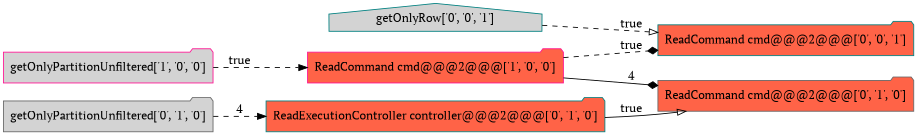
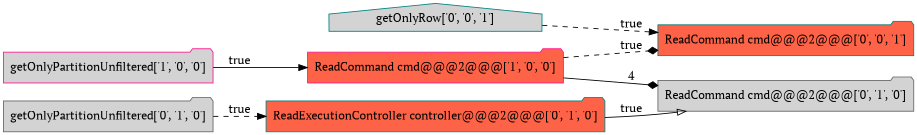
(596, 29) -> (596, 29)
(256, 68) -> (256, 68)
(786, 96) -> (786, 96)
(240, 110) -> (240, 110)
